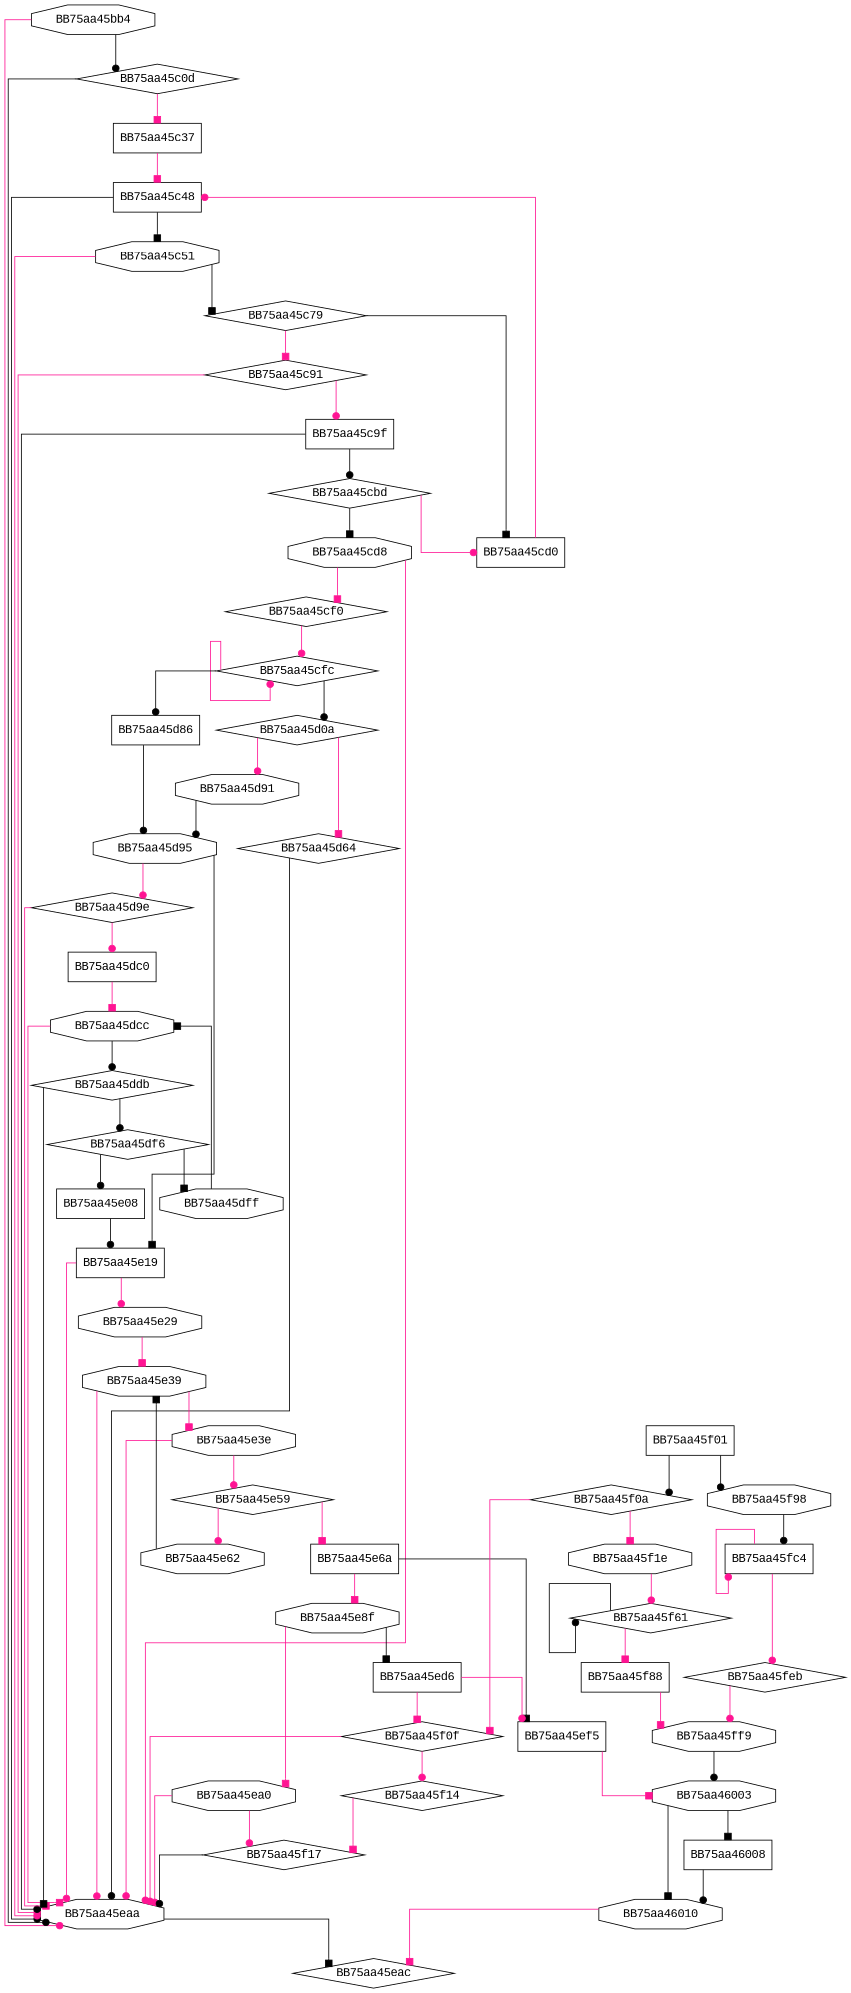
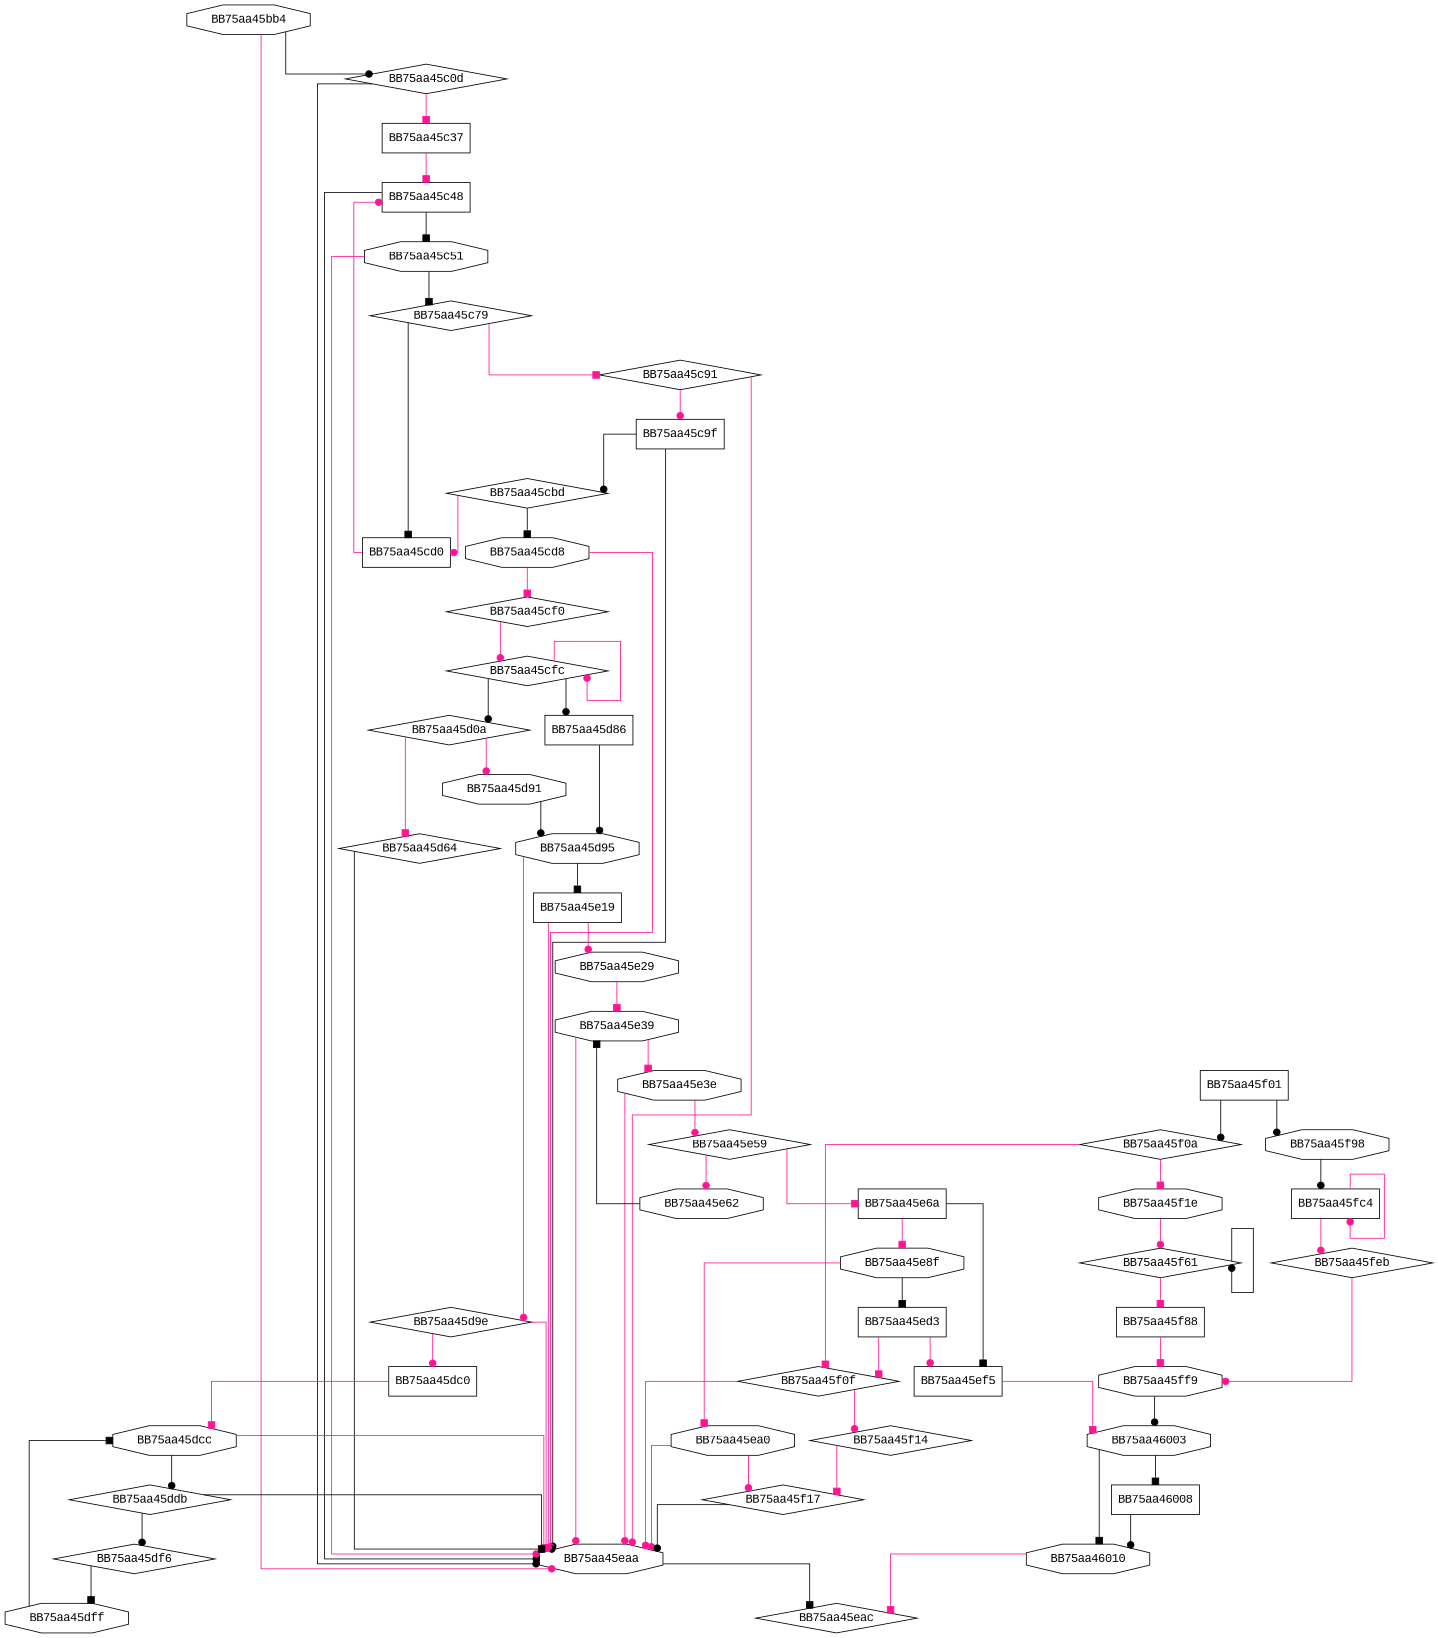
(101, 1204) -> none
(417, 1677) -> (902, 1322)
